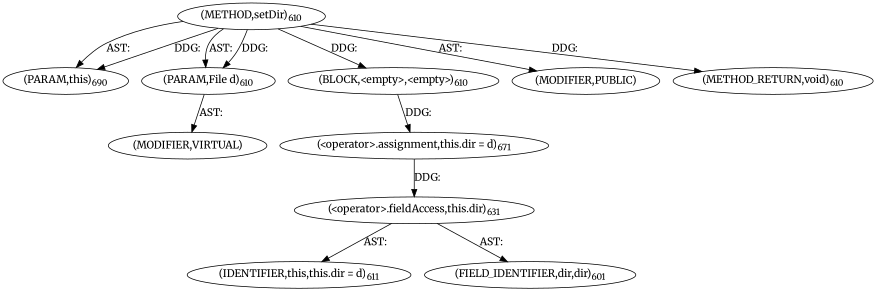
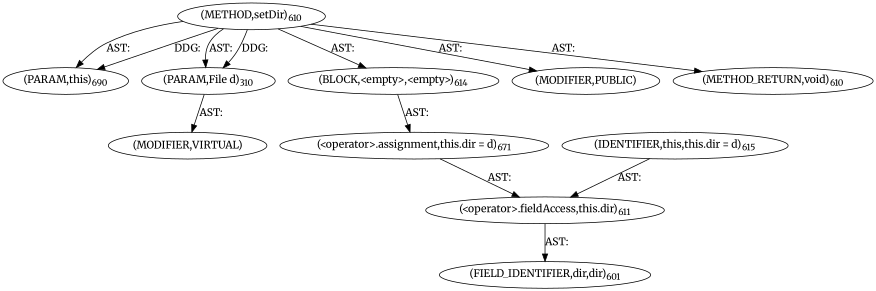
(346, 49) -> (344, 49)
(566, 49) -> (565, 49)
(247, 80) -> (247, 80)
(461, 80) -> (461, 80)
(420, 113) -> (418, 113)
(429, 178) -> (501, 178)
(494, 209) -> (625, 209)
(360, 241) -> (613, 176)
(373, 274) -> (749, 145)
